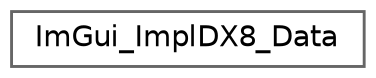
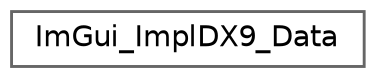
(188, 39) -> (188, 39)
